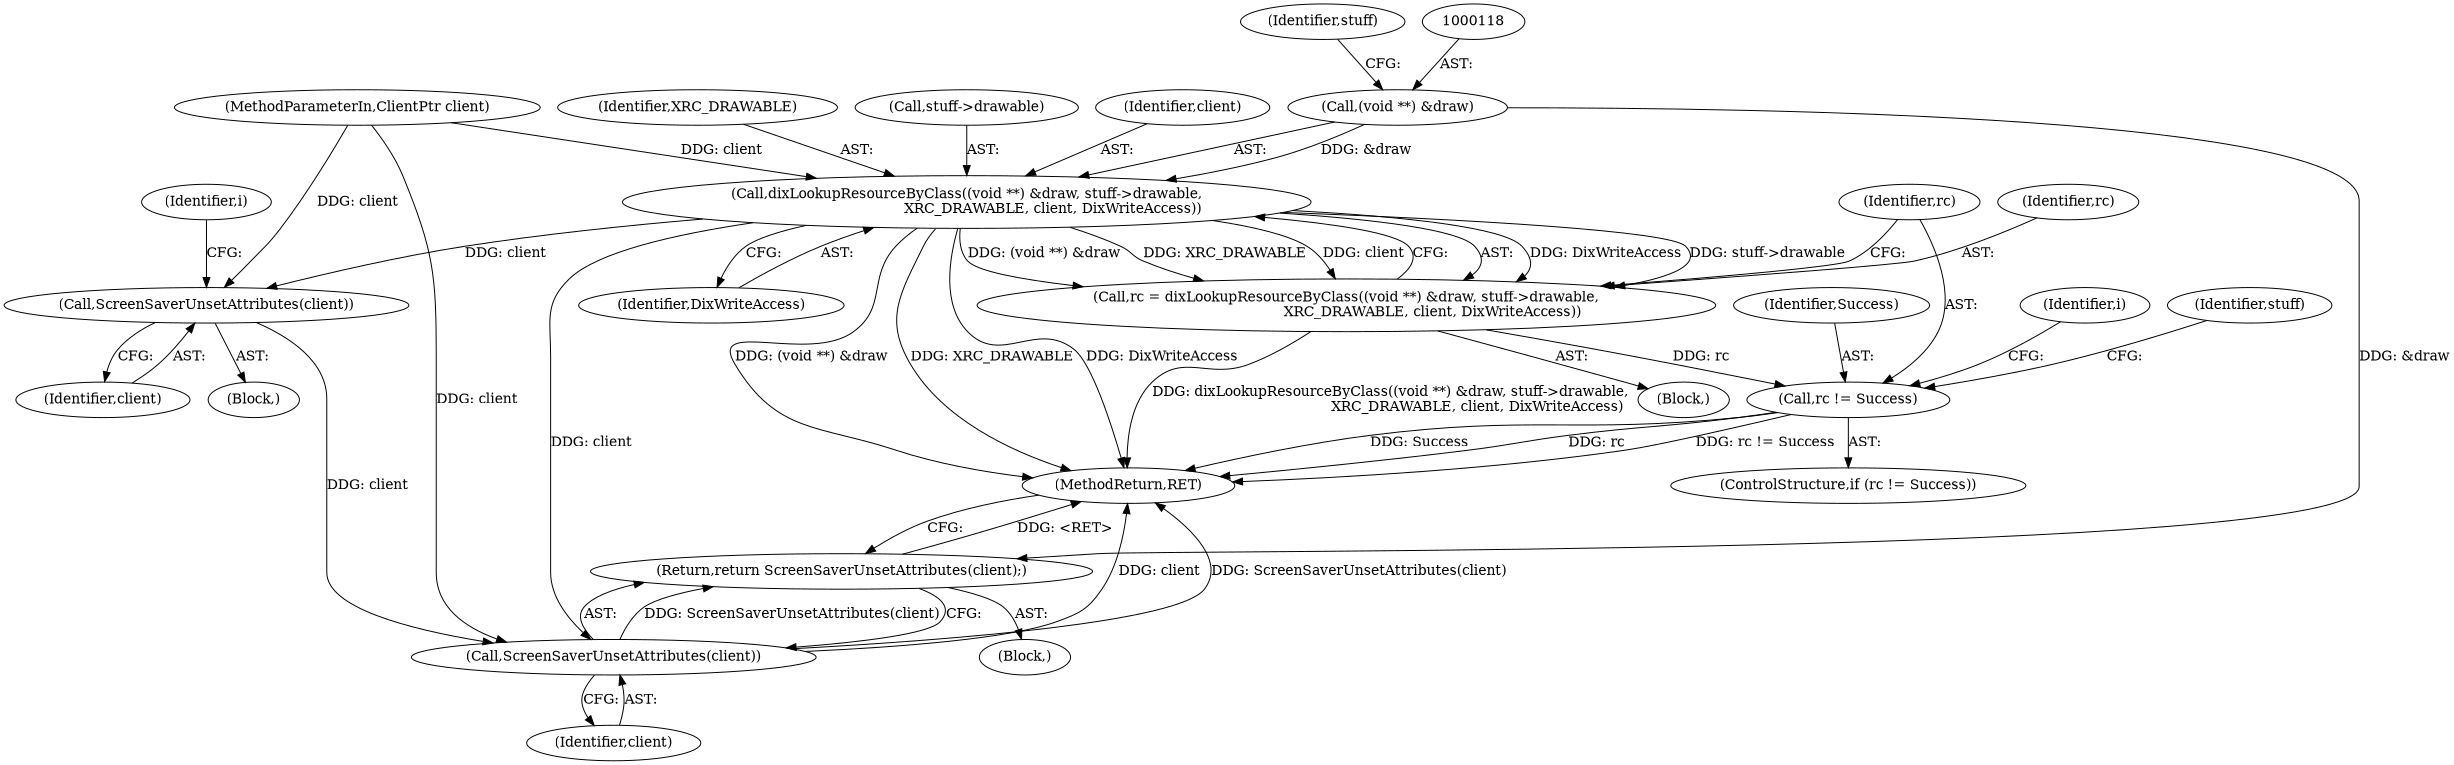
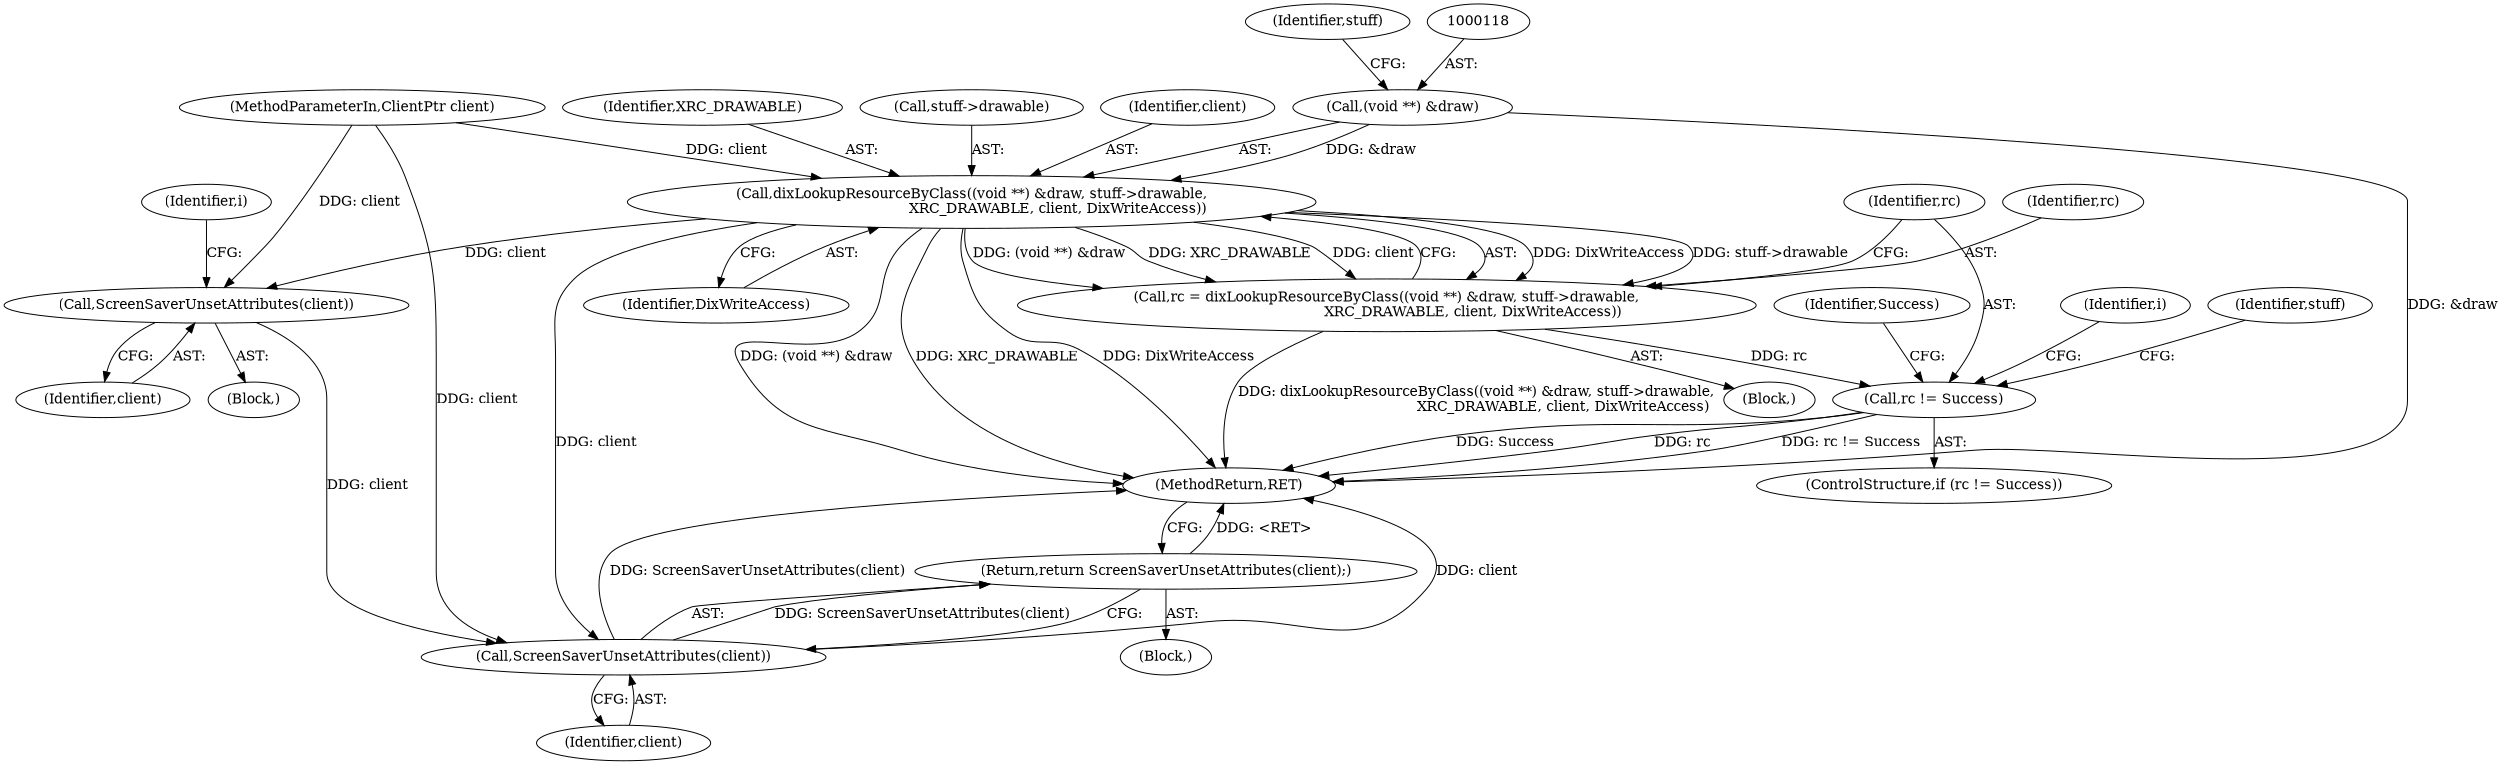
(1860, 357) -> (1930, 357)
(2272, 514) -> (2407, 391)
